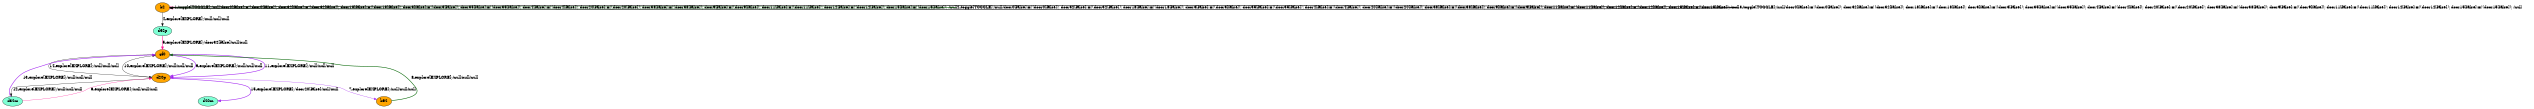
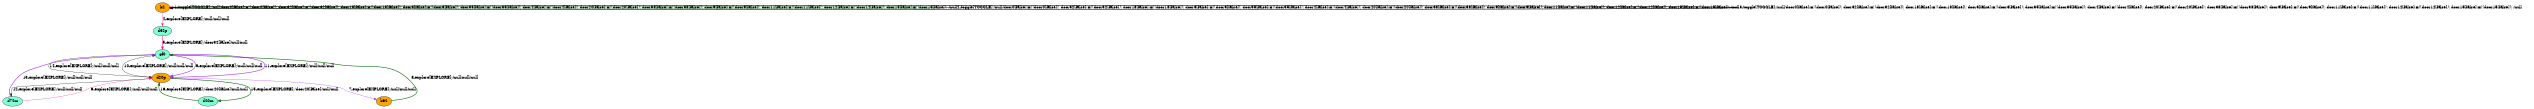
(162, 18) -> (162, 18)
(162, 54) -> (162, 54)
(229, 83) -> (229, 83)
none -> (175, 98)
(13, 101) -> (13, 101)
